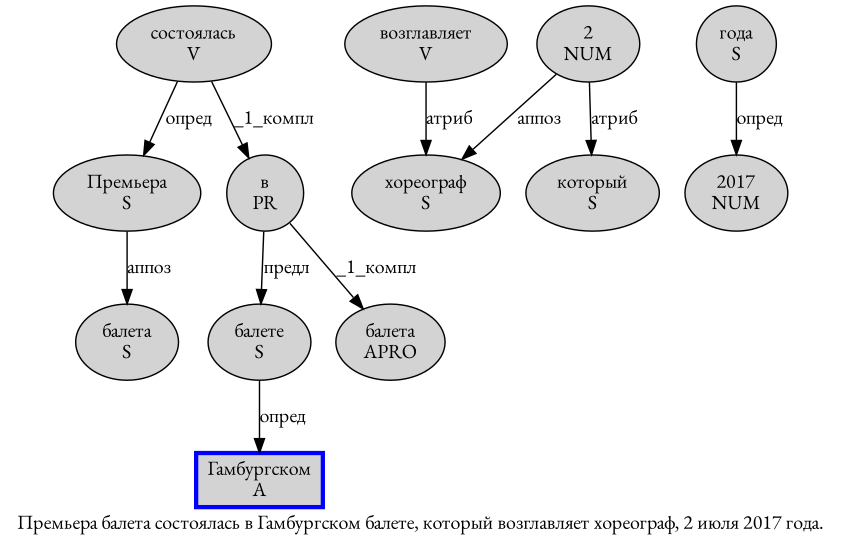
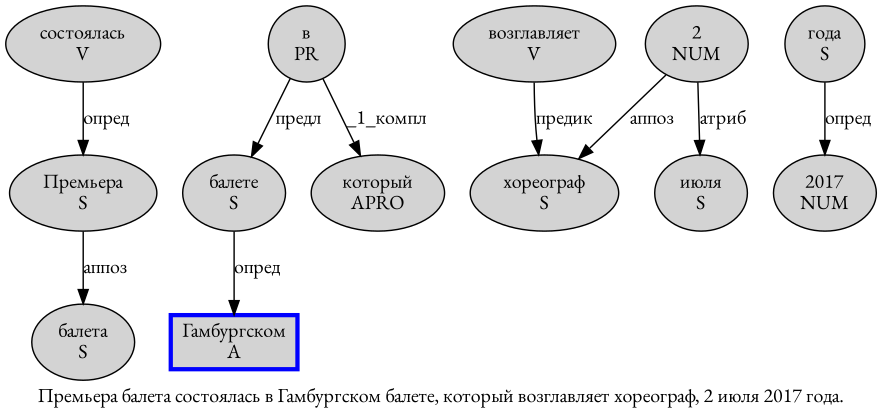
(227, 113) -> none
(450, 119) -> (564, 119)
(593, 193) -> (701, 193)
(390, 342) -> (378, 193)
